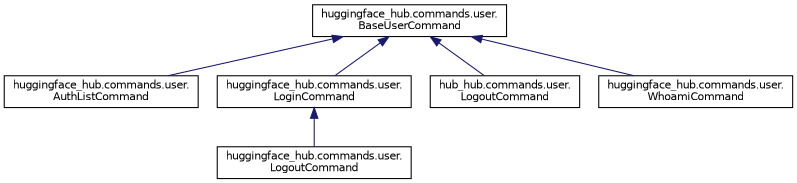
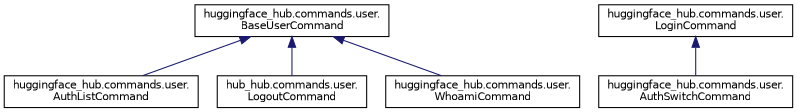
(358, 59) -> none
(314, 163) -> (696, 92)
